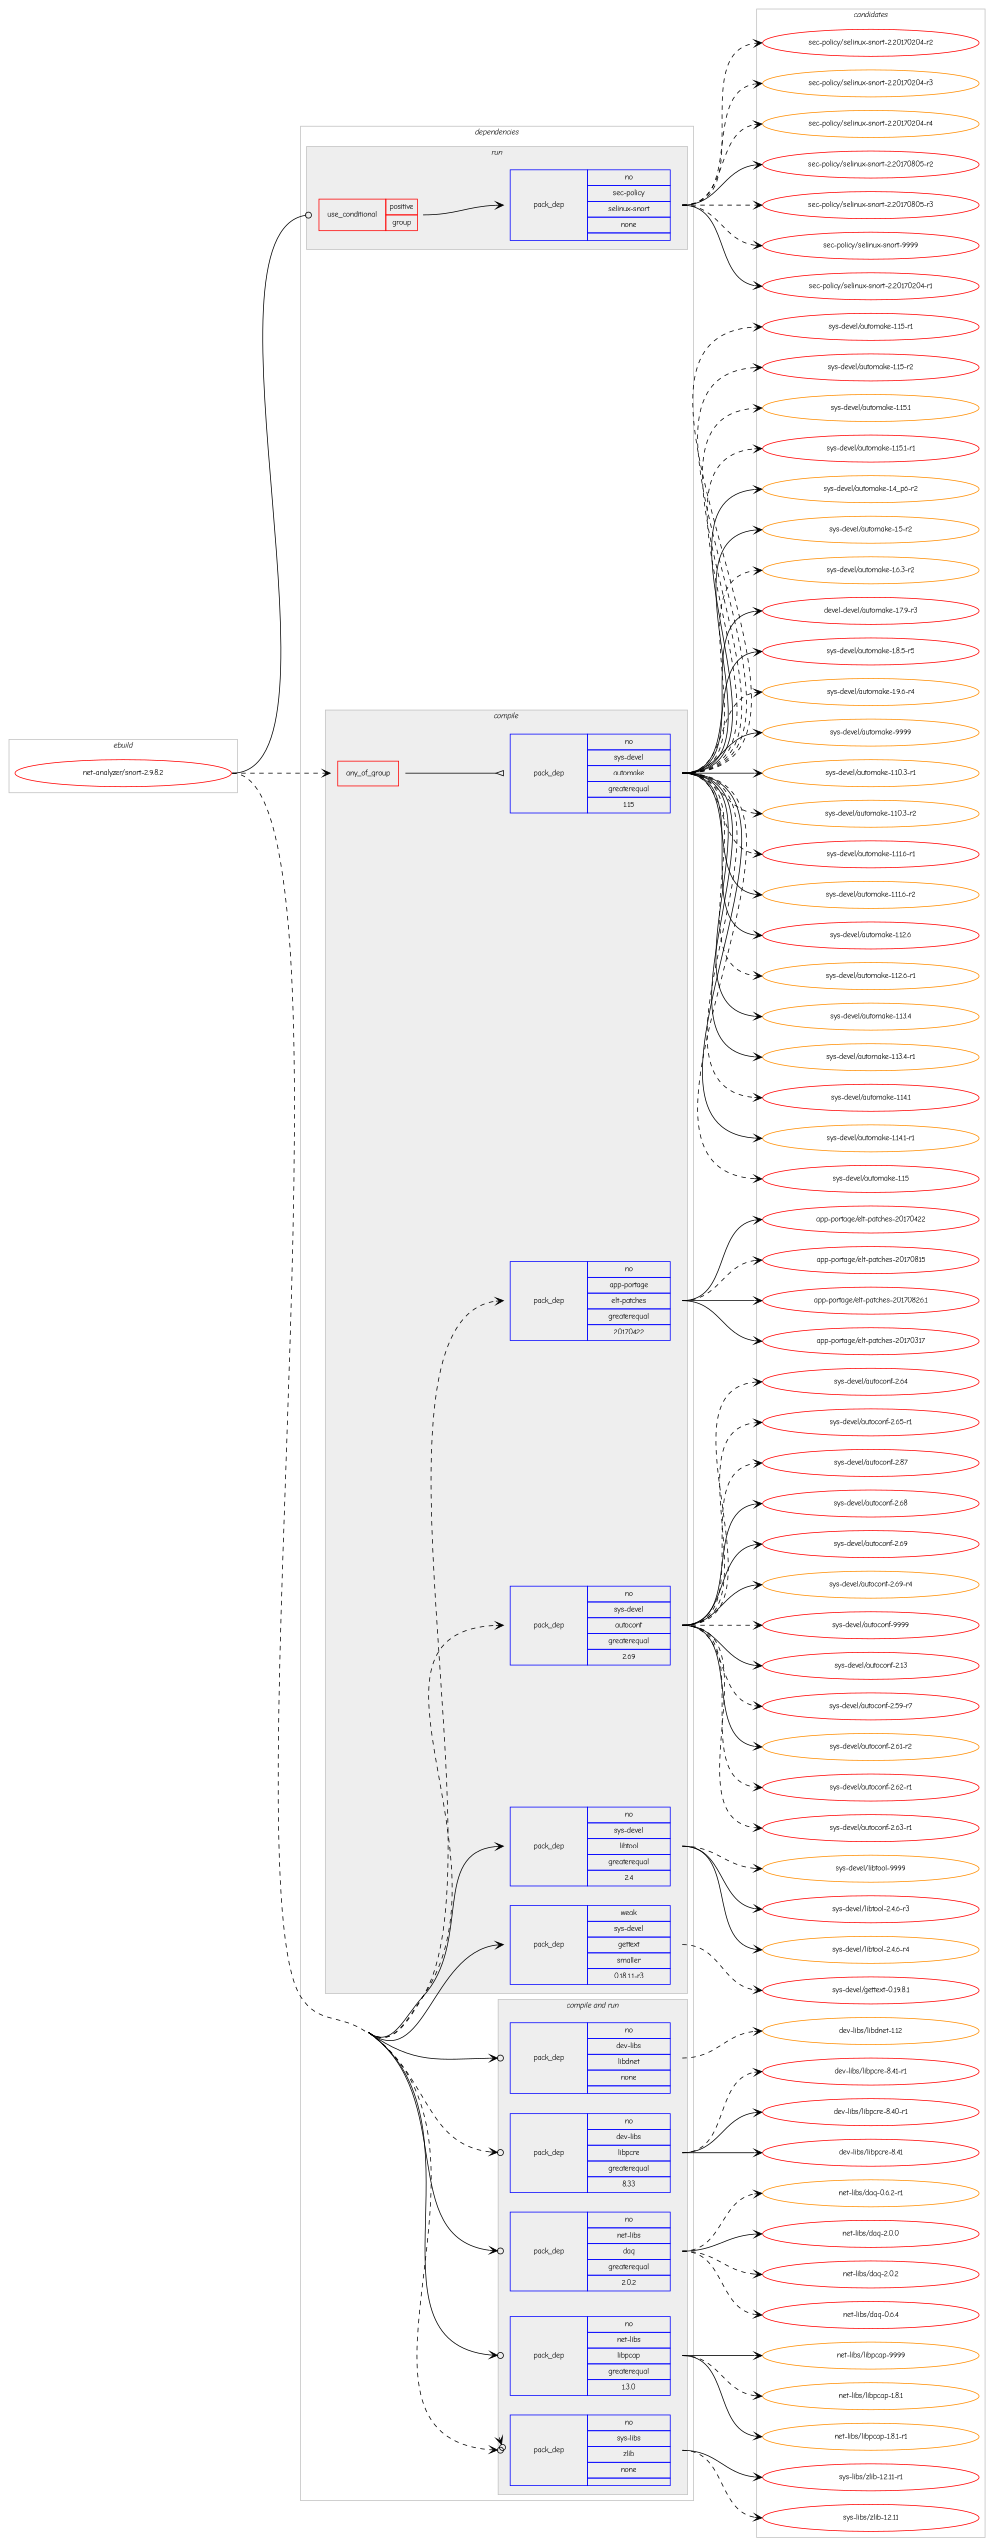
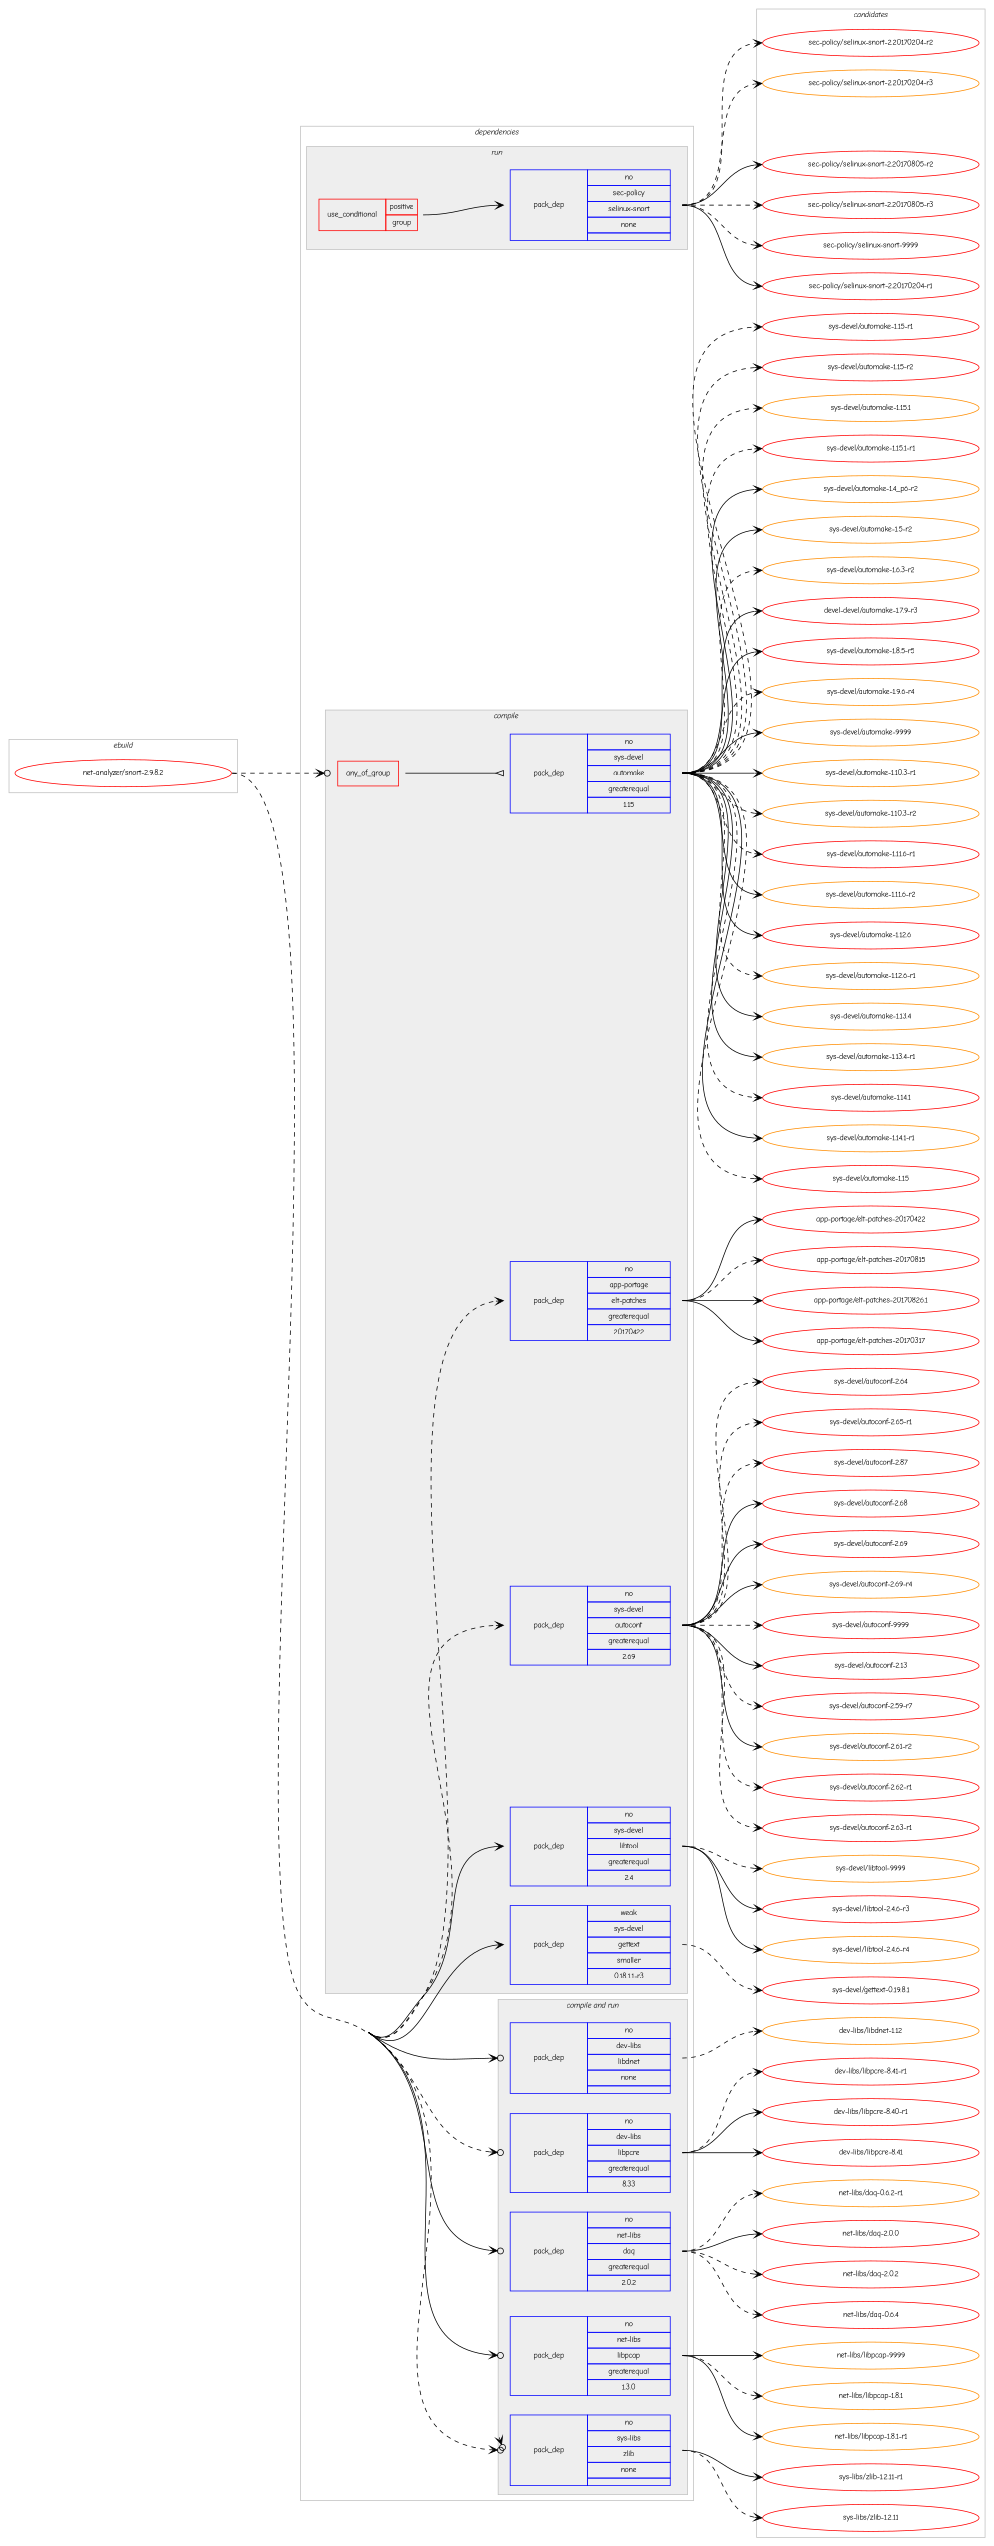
(871, 124) -> none
(272, 497) -> none
(277, 773) -> (277, 773)
